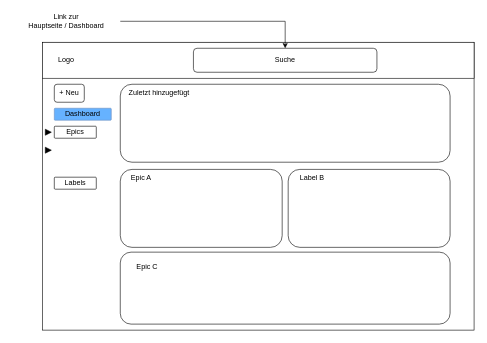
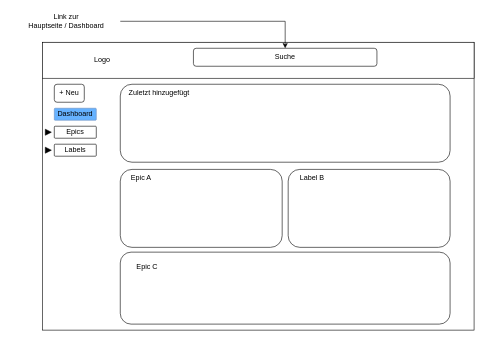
(66, 60) -> (102, 60)
(285, 60) -> (285, 57)
(83, 114) -> (75, 114)
(75, 183) -> (75, 150)
